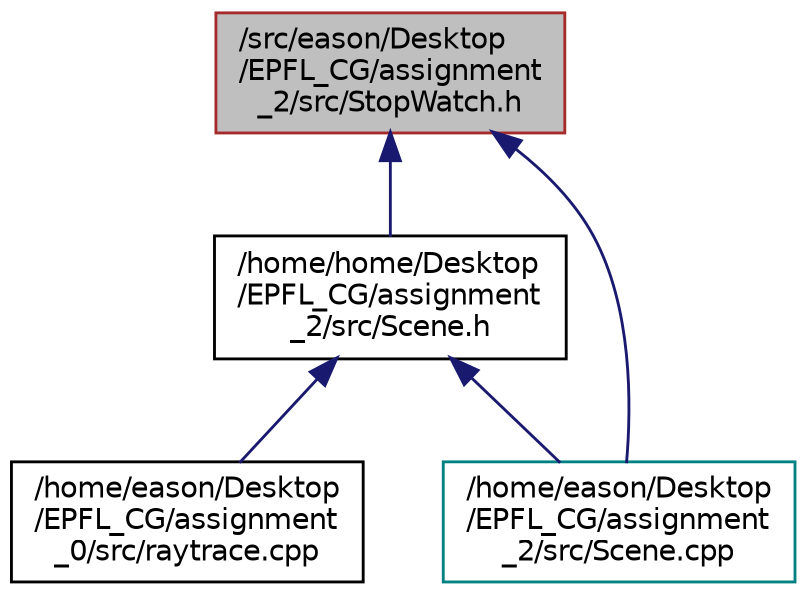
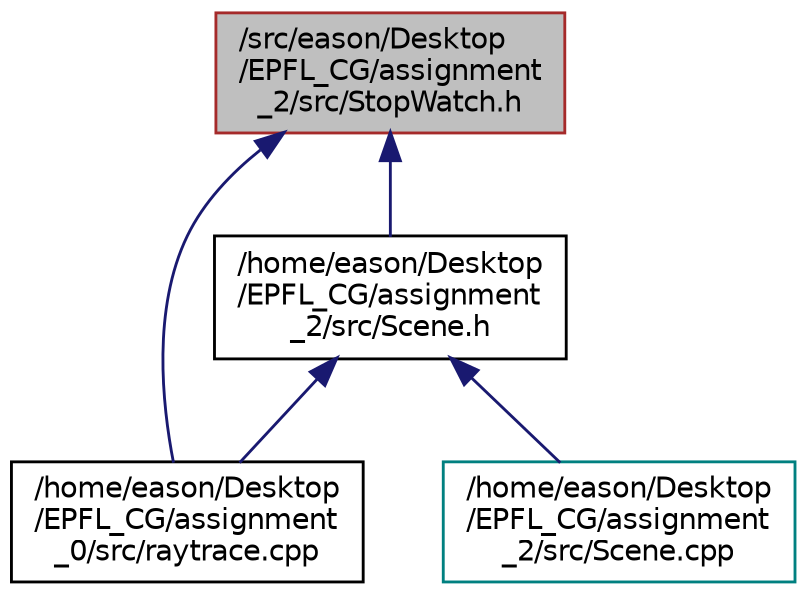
(614, 289) -> (169, 291)
(390, 297) -> (390, 297)
